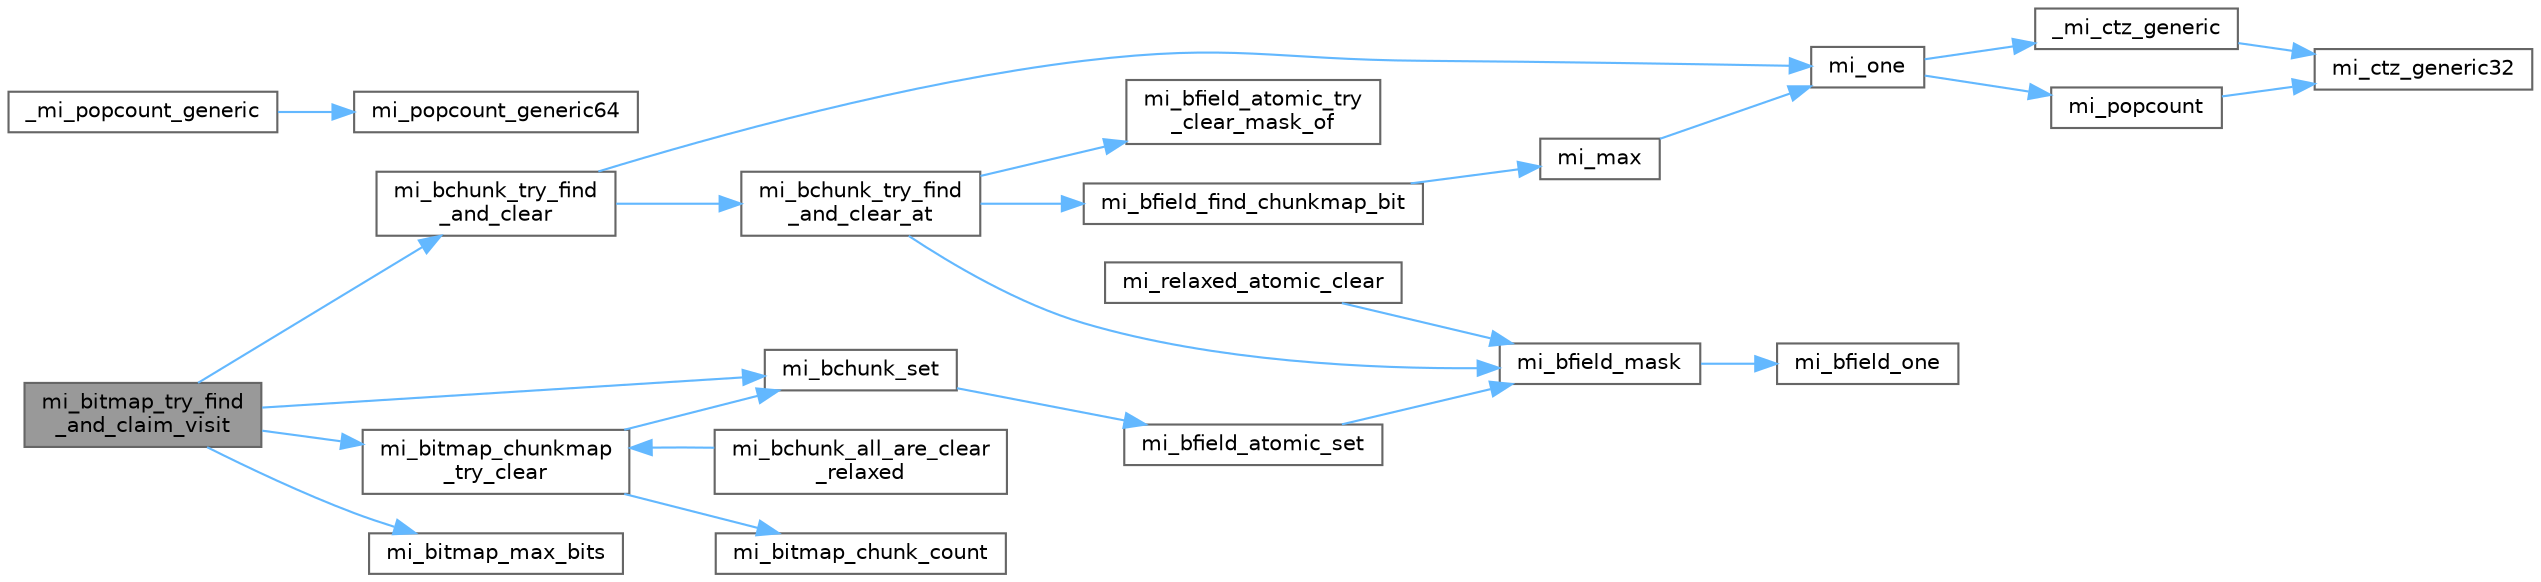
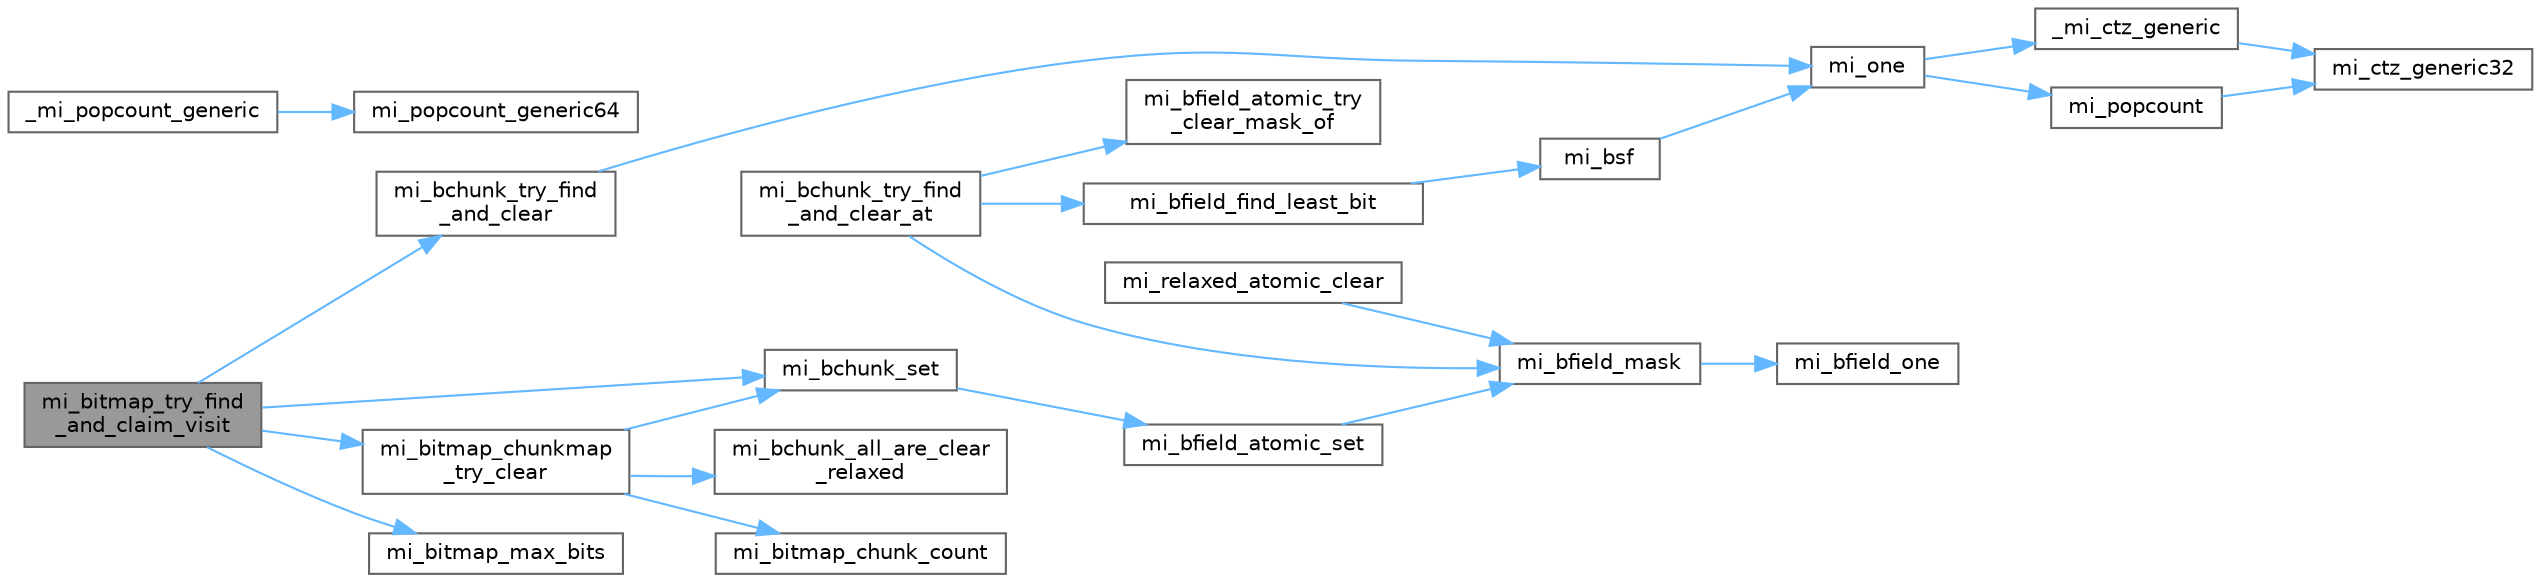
(1600, 159) -> (1600, 159)
(668, 204) -> none
(1253, 204) -> (1253, 204)
(683, 447) -> (662, 476)
